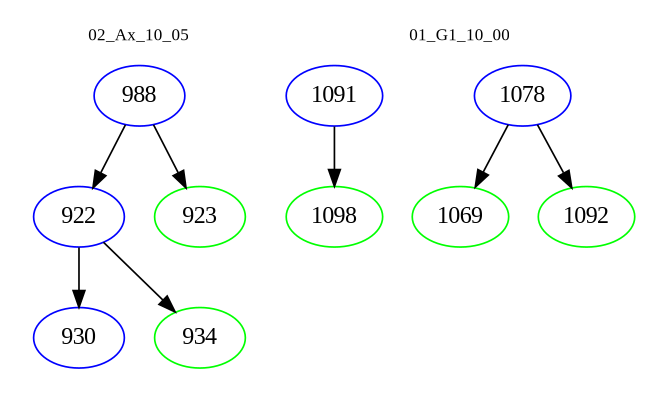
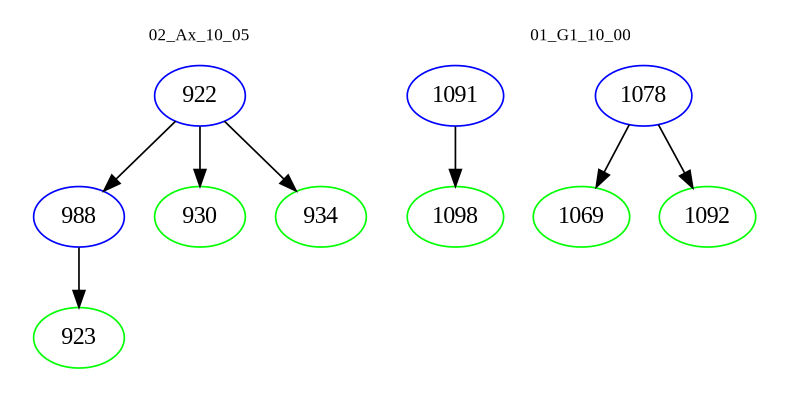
(113, 149) -> (146, 150)
(79, 338) -> (200, 217)
